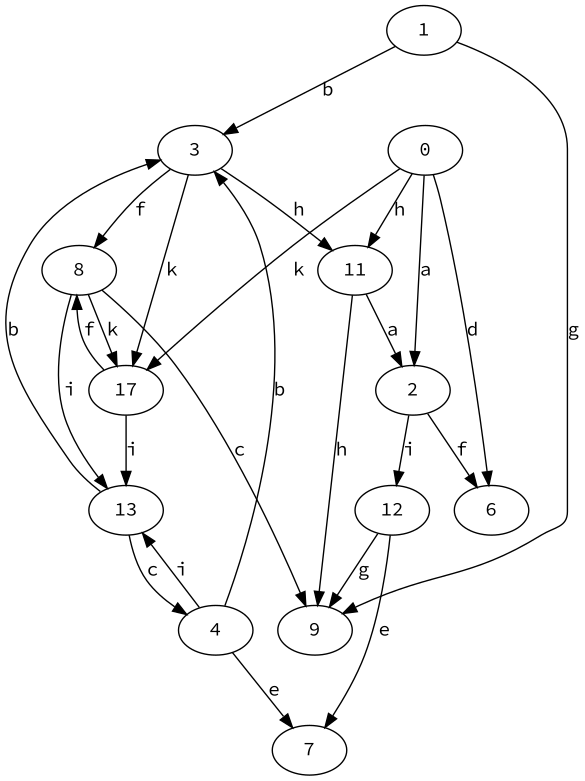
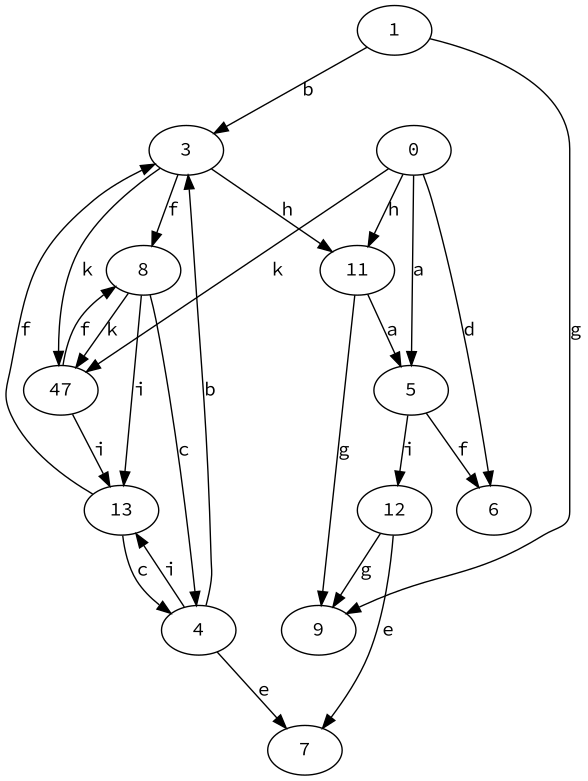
(14, 330) -> (26, 330)
(126, 390) -> (61, 390)
(413, 390) -> (411, 390)
(218, 430) -> (176, 443)
(342, 450) -> (344, 450)
